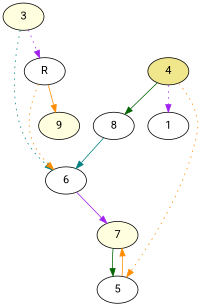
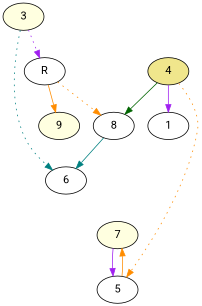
(168, 95) -> (168, 95)
(29, 126) -> (76, 96)
(89, 205) -> none
(112, 258) -> (112, 258)
